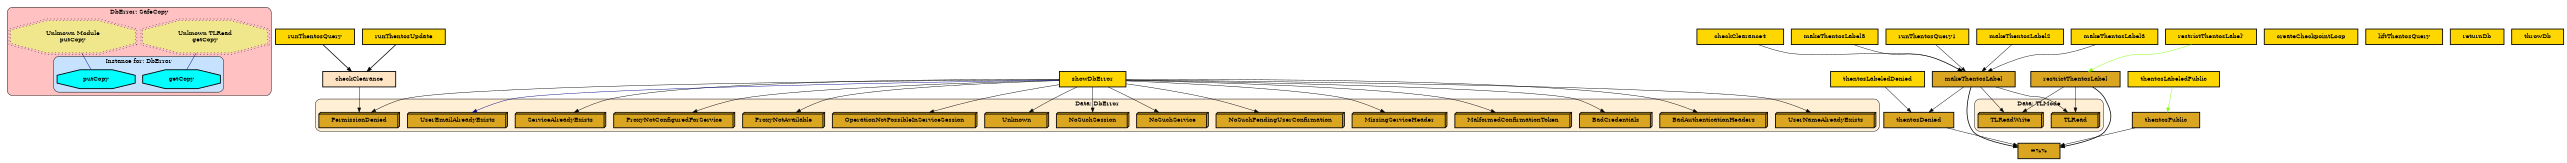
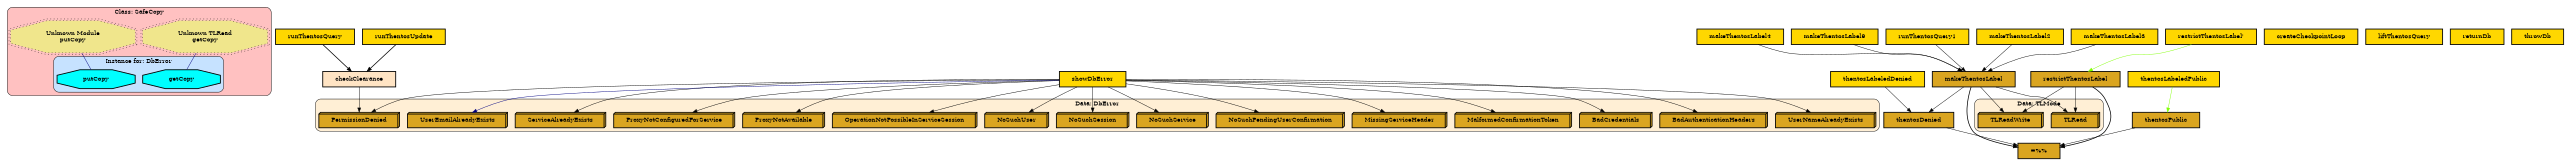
(139, 12) -> (139, 12)
(1740, 37) -> (1740, 37)
(1835, 37) -> (1835, 37)
(1017, 120) -> (1017, 120)
